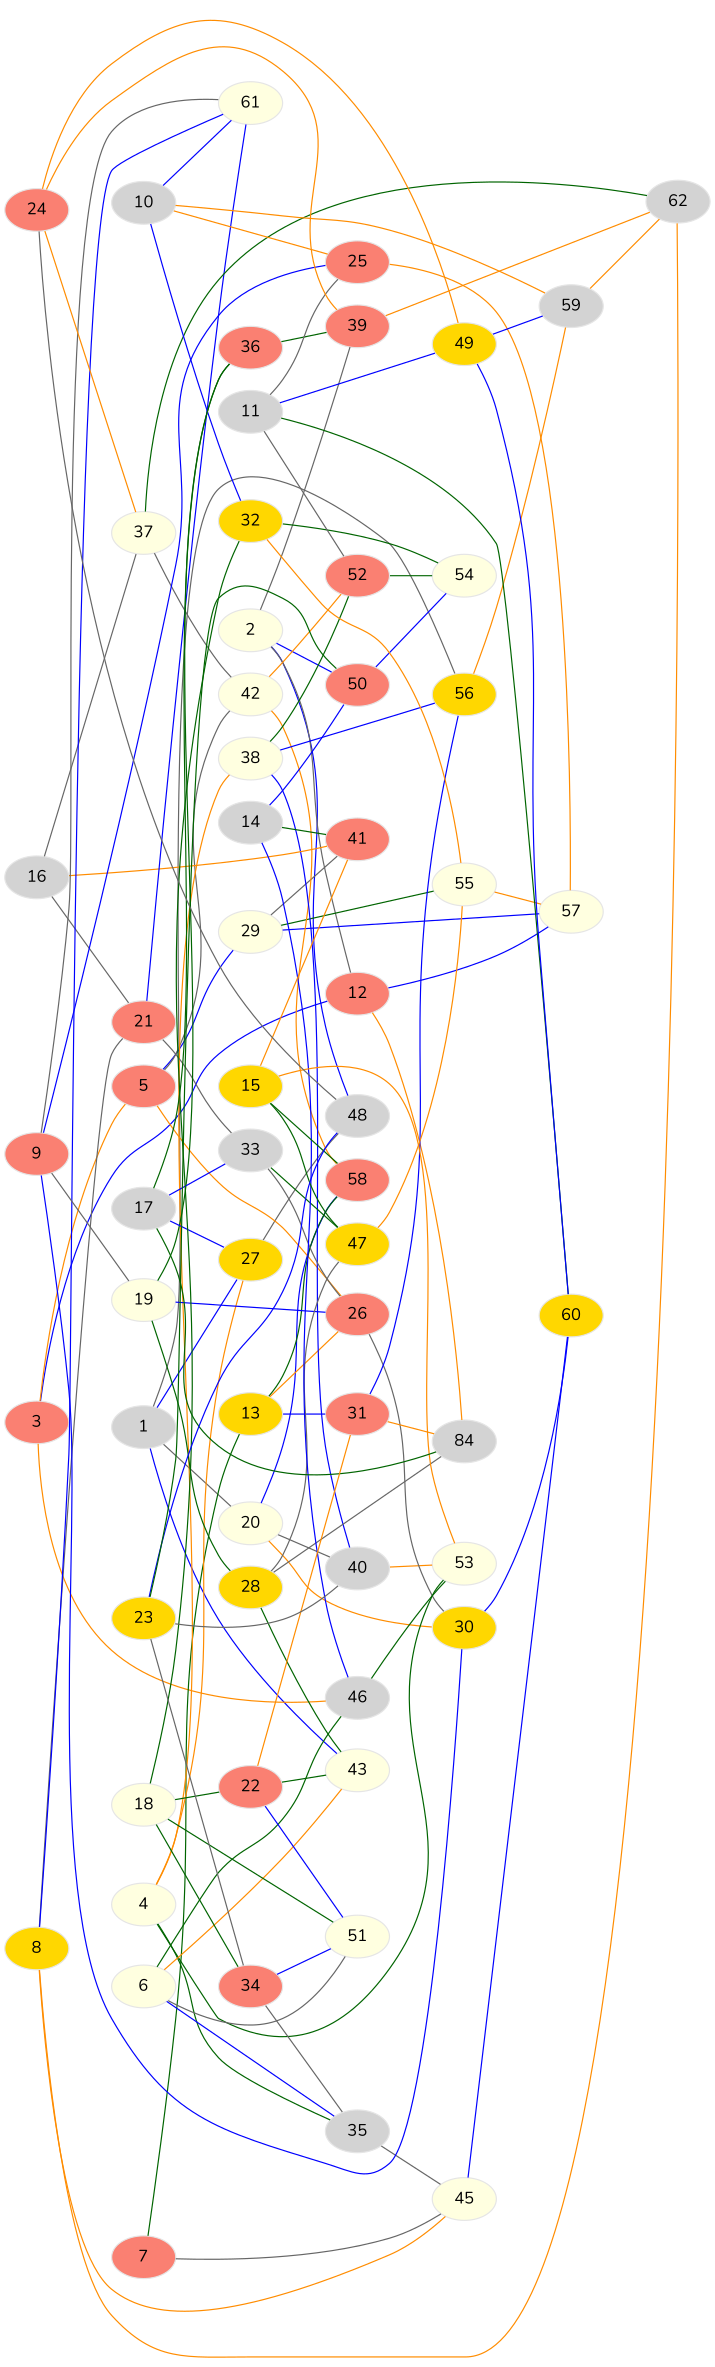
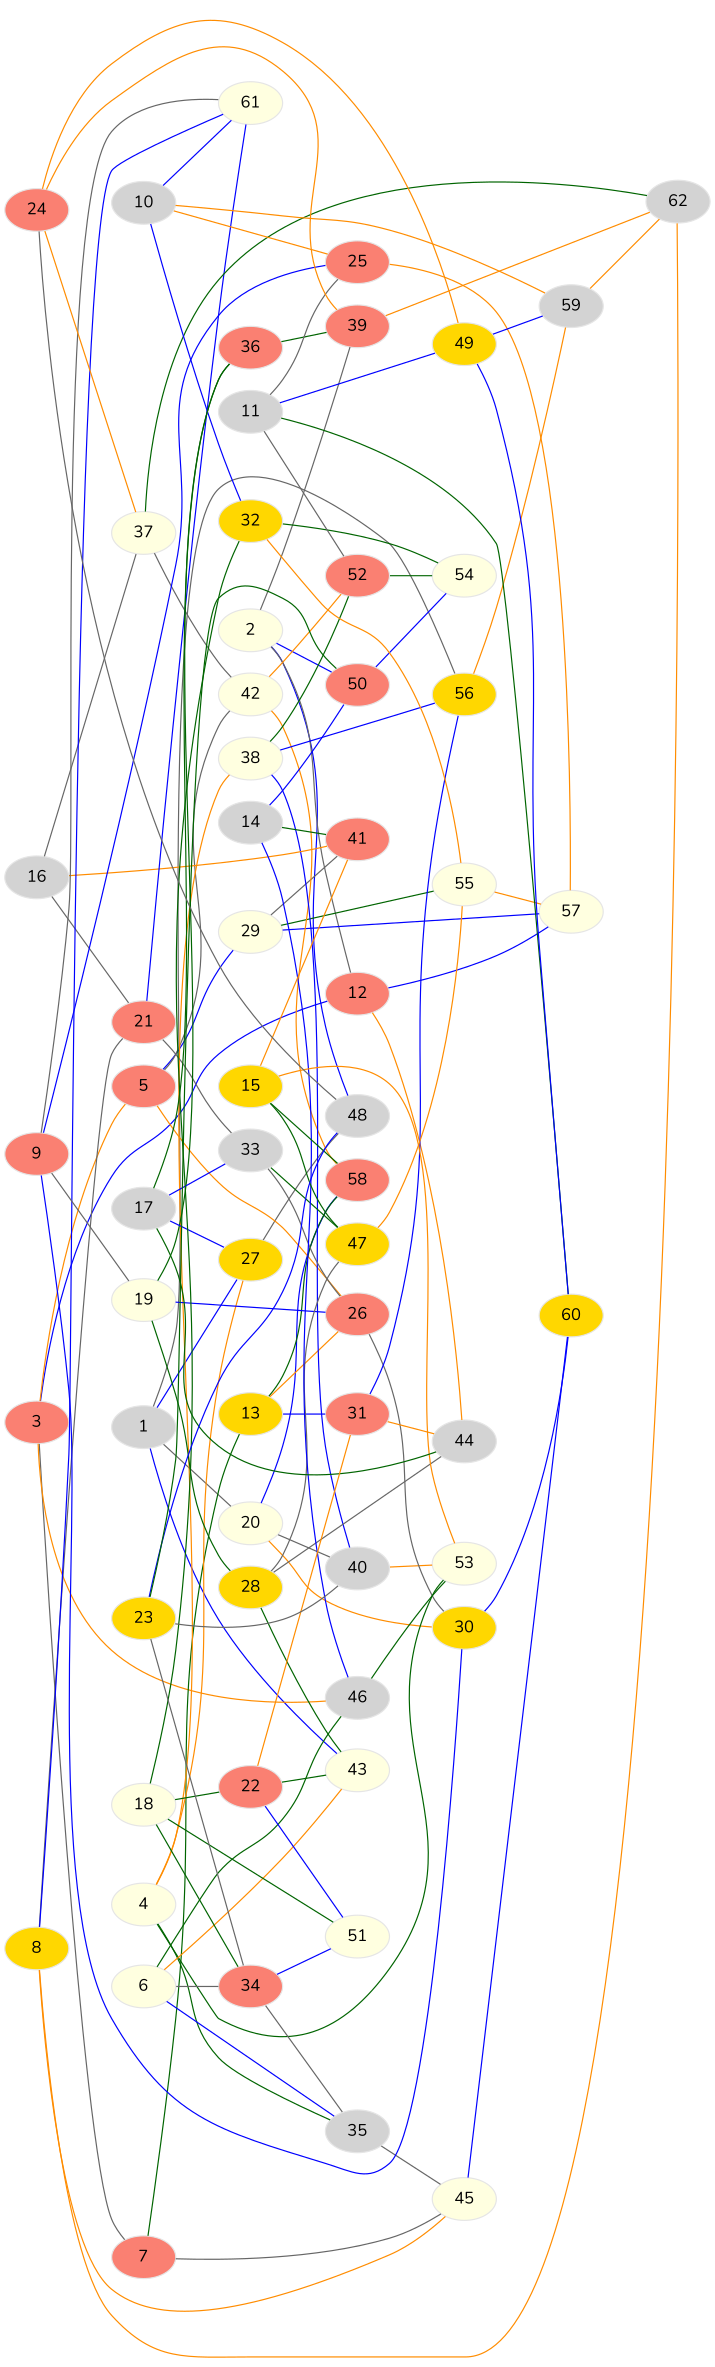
(464, 1441) -> (464, 1441)
none -> (66, 1845)
(268, 2023) -> (206, 1986)
